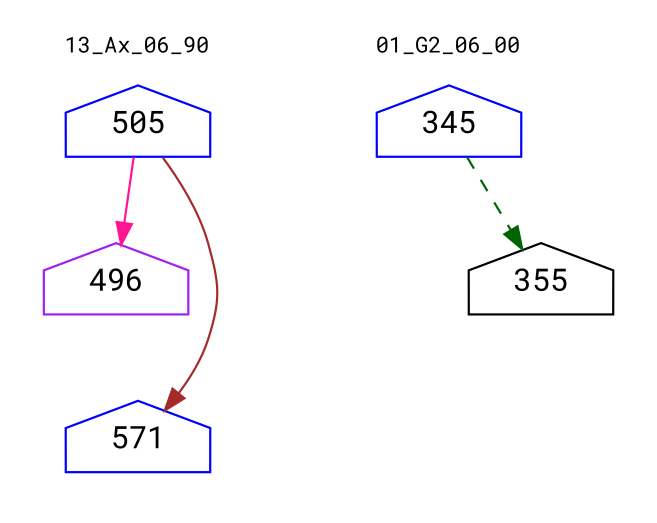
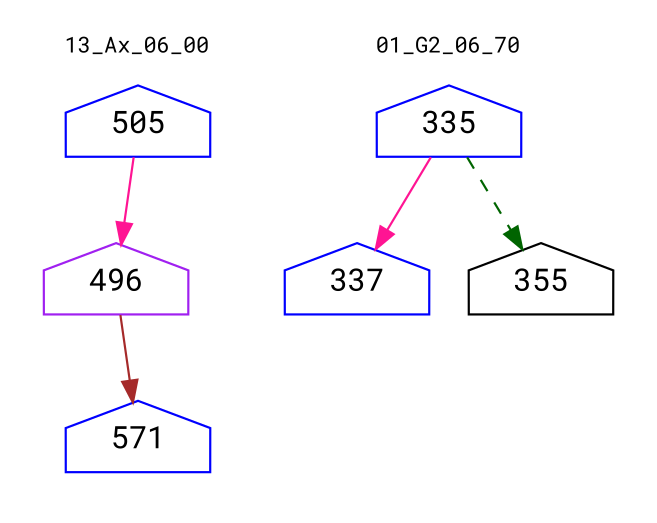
(138, 47) -> (138, 47)
(449, 47) -> (449, 47)
(449, 125) -> (449, 125)
(215, 274) -> (125, 348)
none -> (357, 283)
